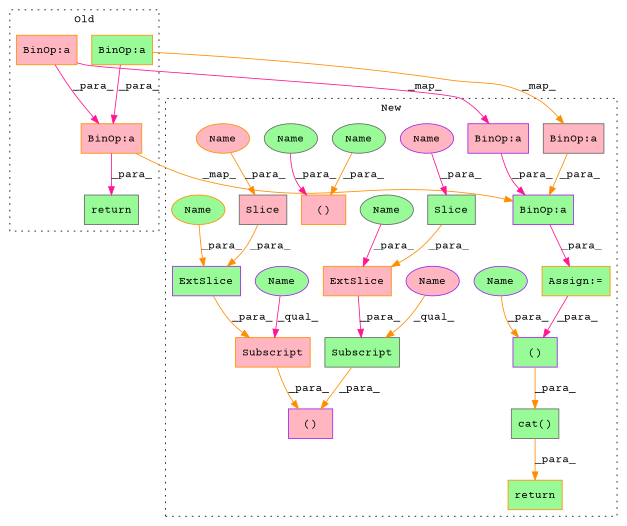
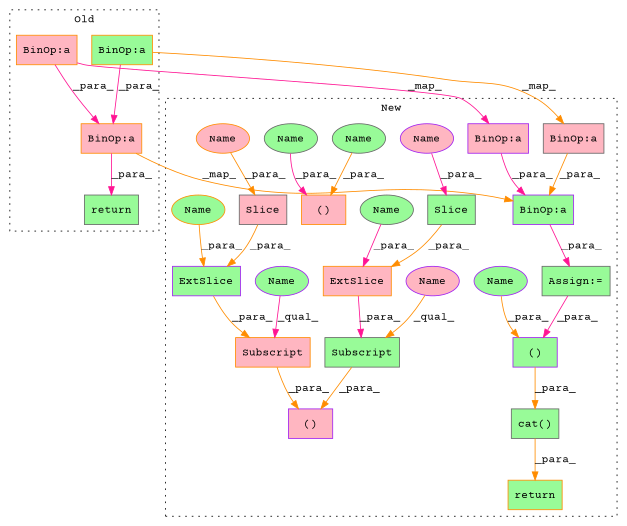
(576, 281) -> (576, 281)
